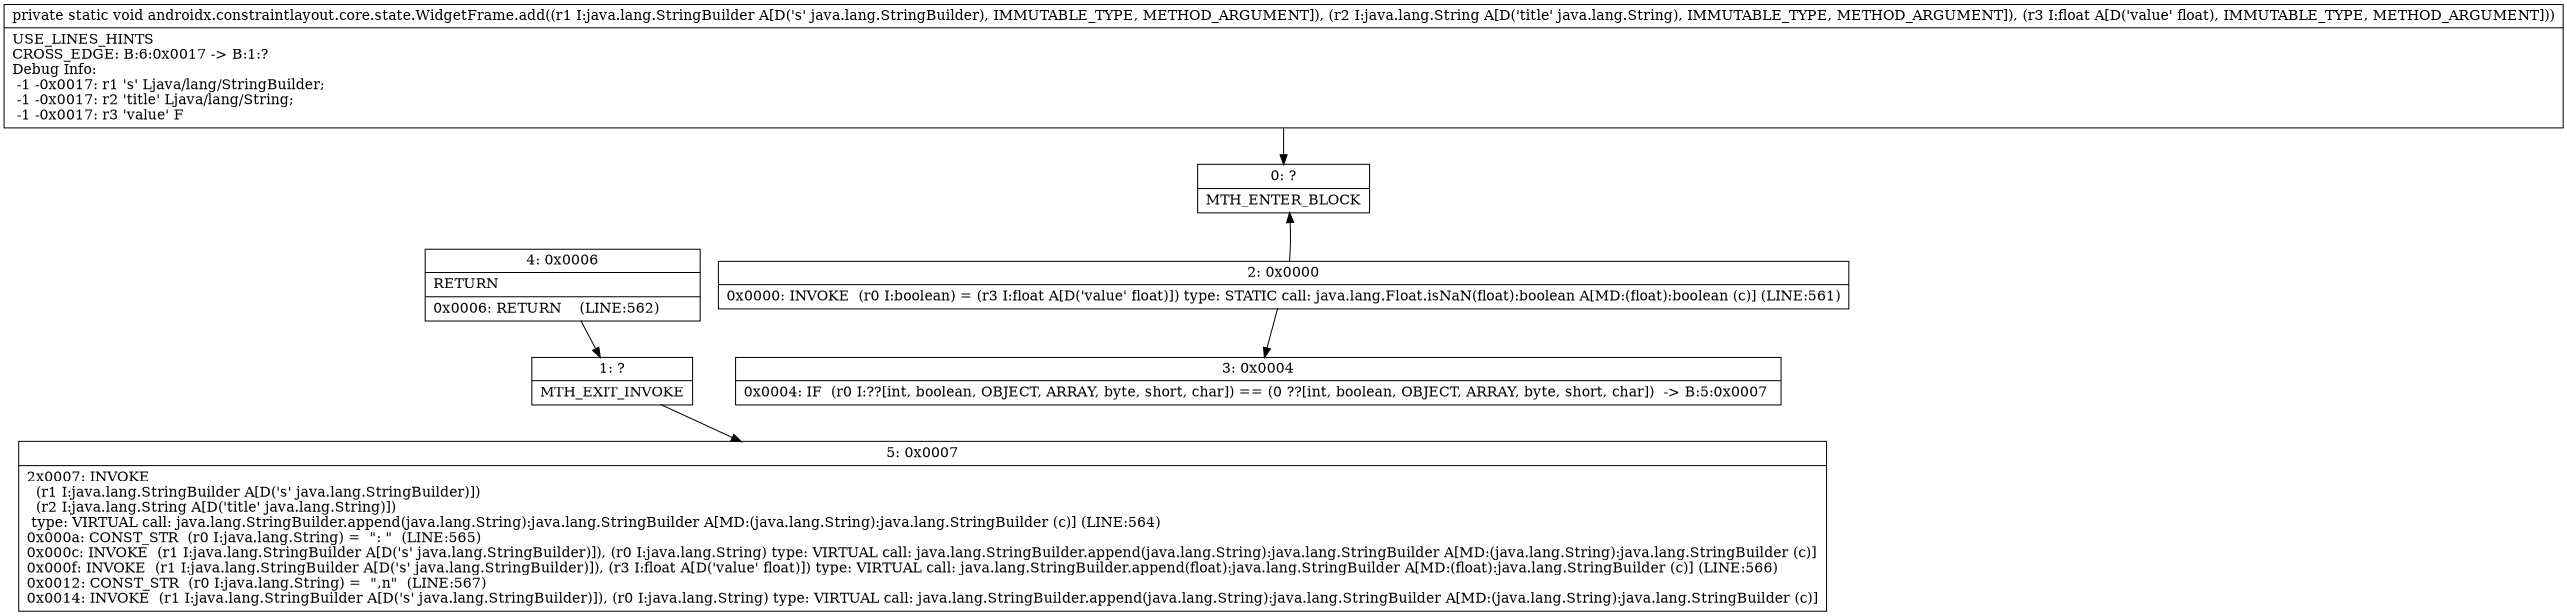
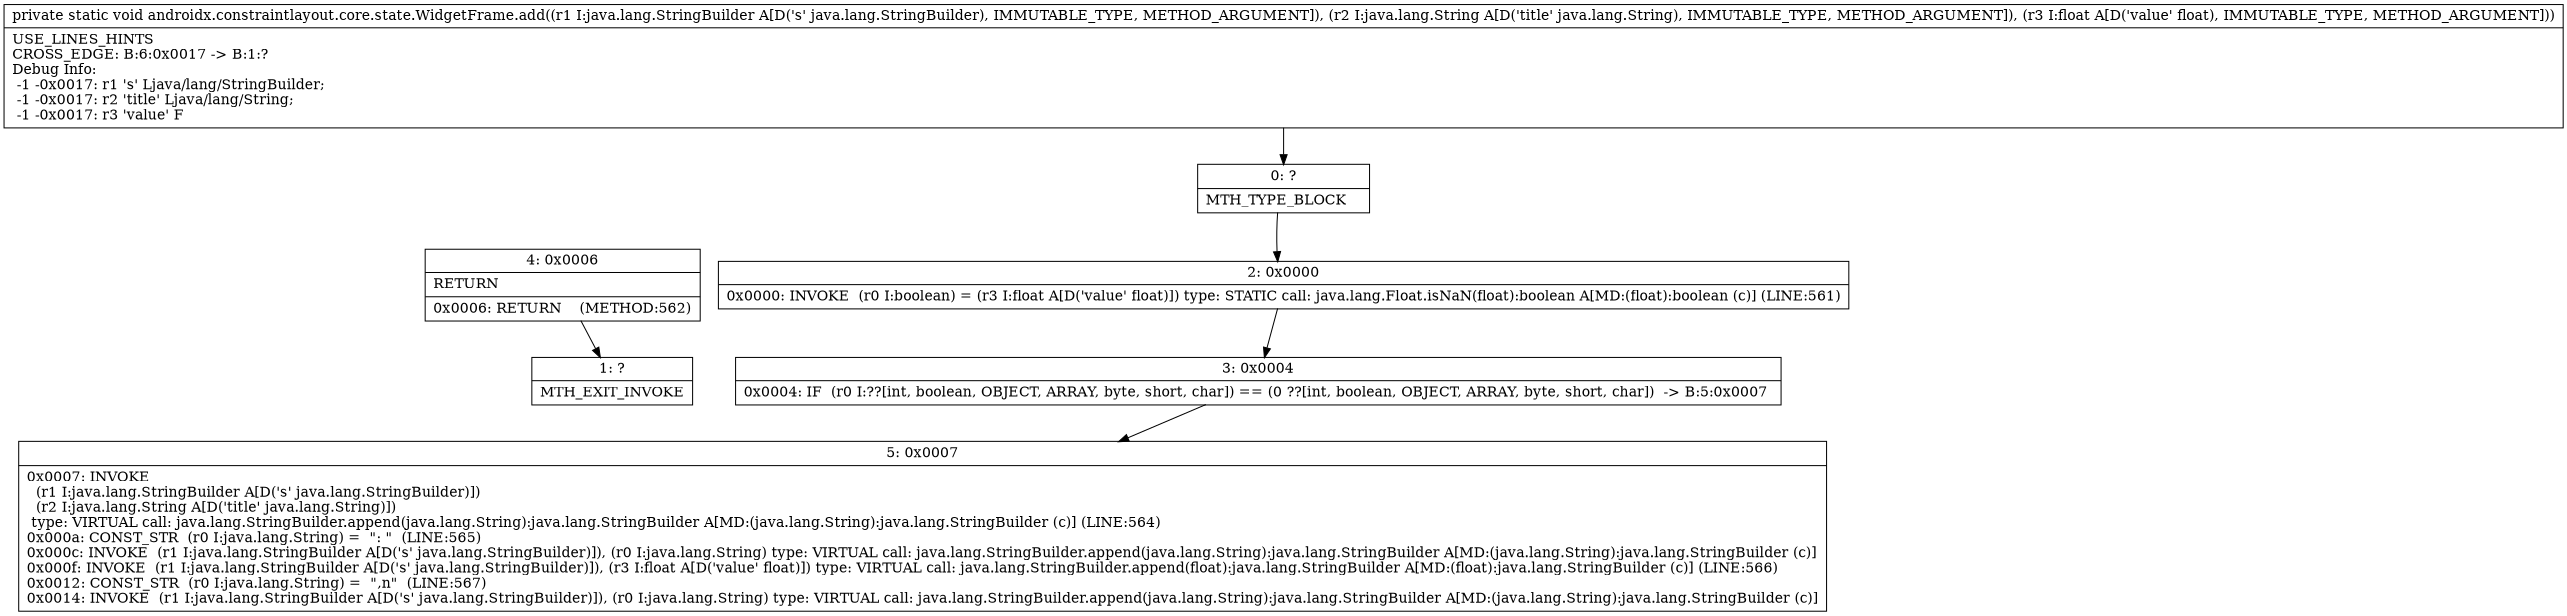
(1284, 200) -> (1276, 200)
(1290, 242) -> (1277, 232)
(547, 308) -> (563, 308)
(696, 421) -> (1167, 421)
(93, 477) -> (93, 477)
